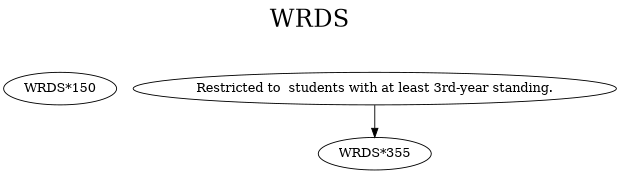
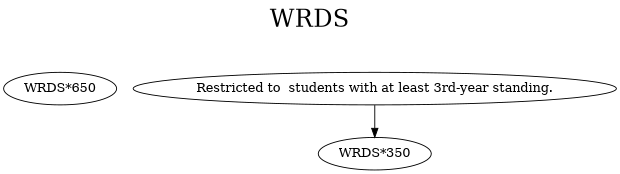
(60, 89) -> (60, 89)
(375, 154) -> (375, 154)
